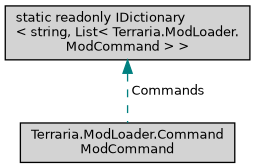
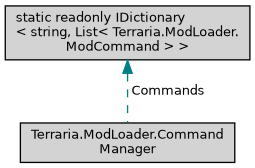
(128, 143) -> (128, 143)
